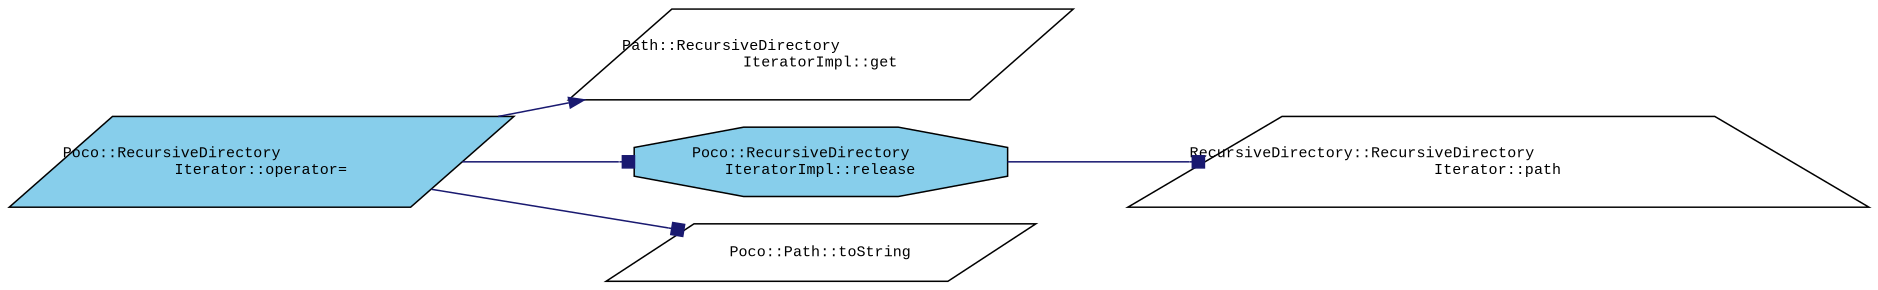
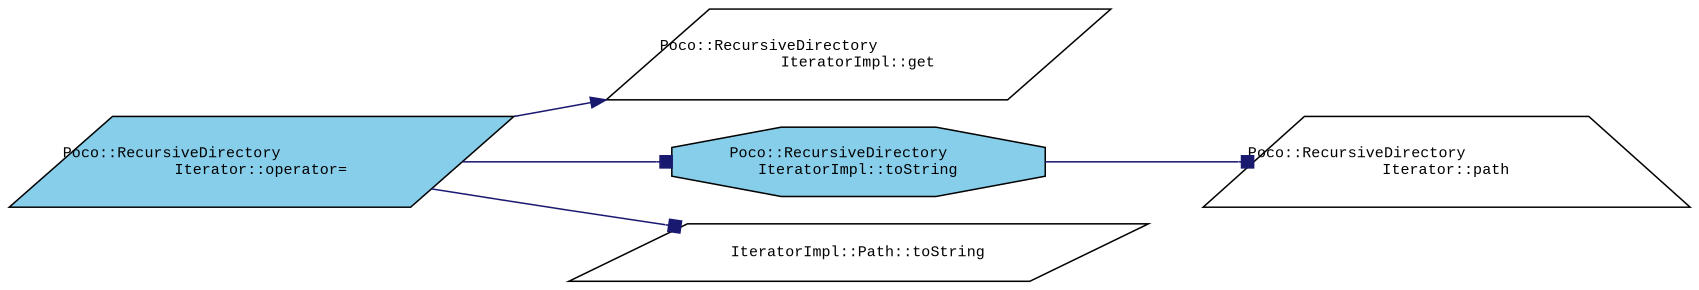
(821, 54) -> (859, 54)
(821, 162) -> (859, 162)
(1498, 162) -> (1447, 162)
(821, 253) -> (859, 253)
